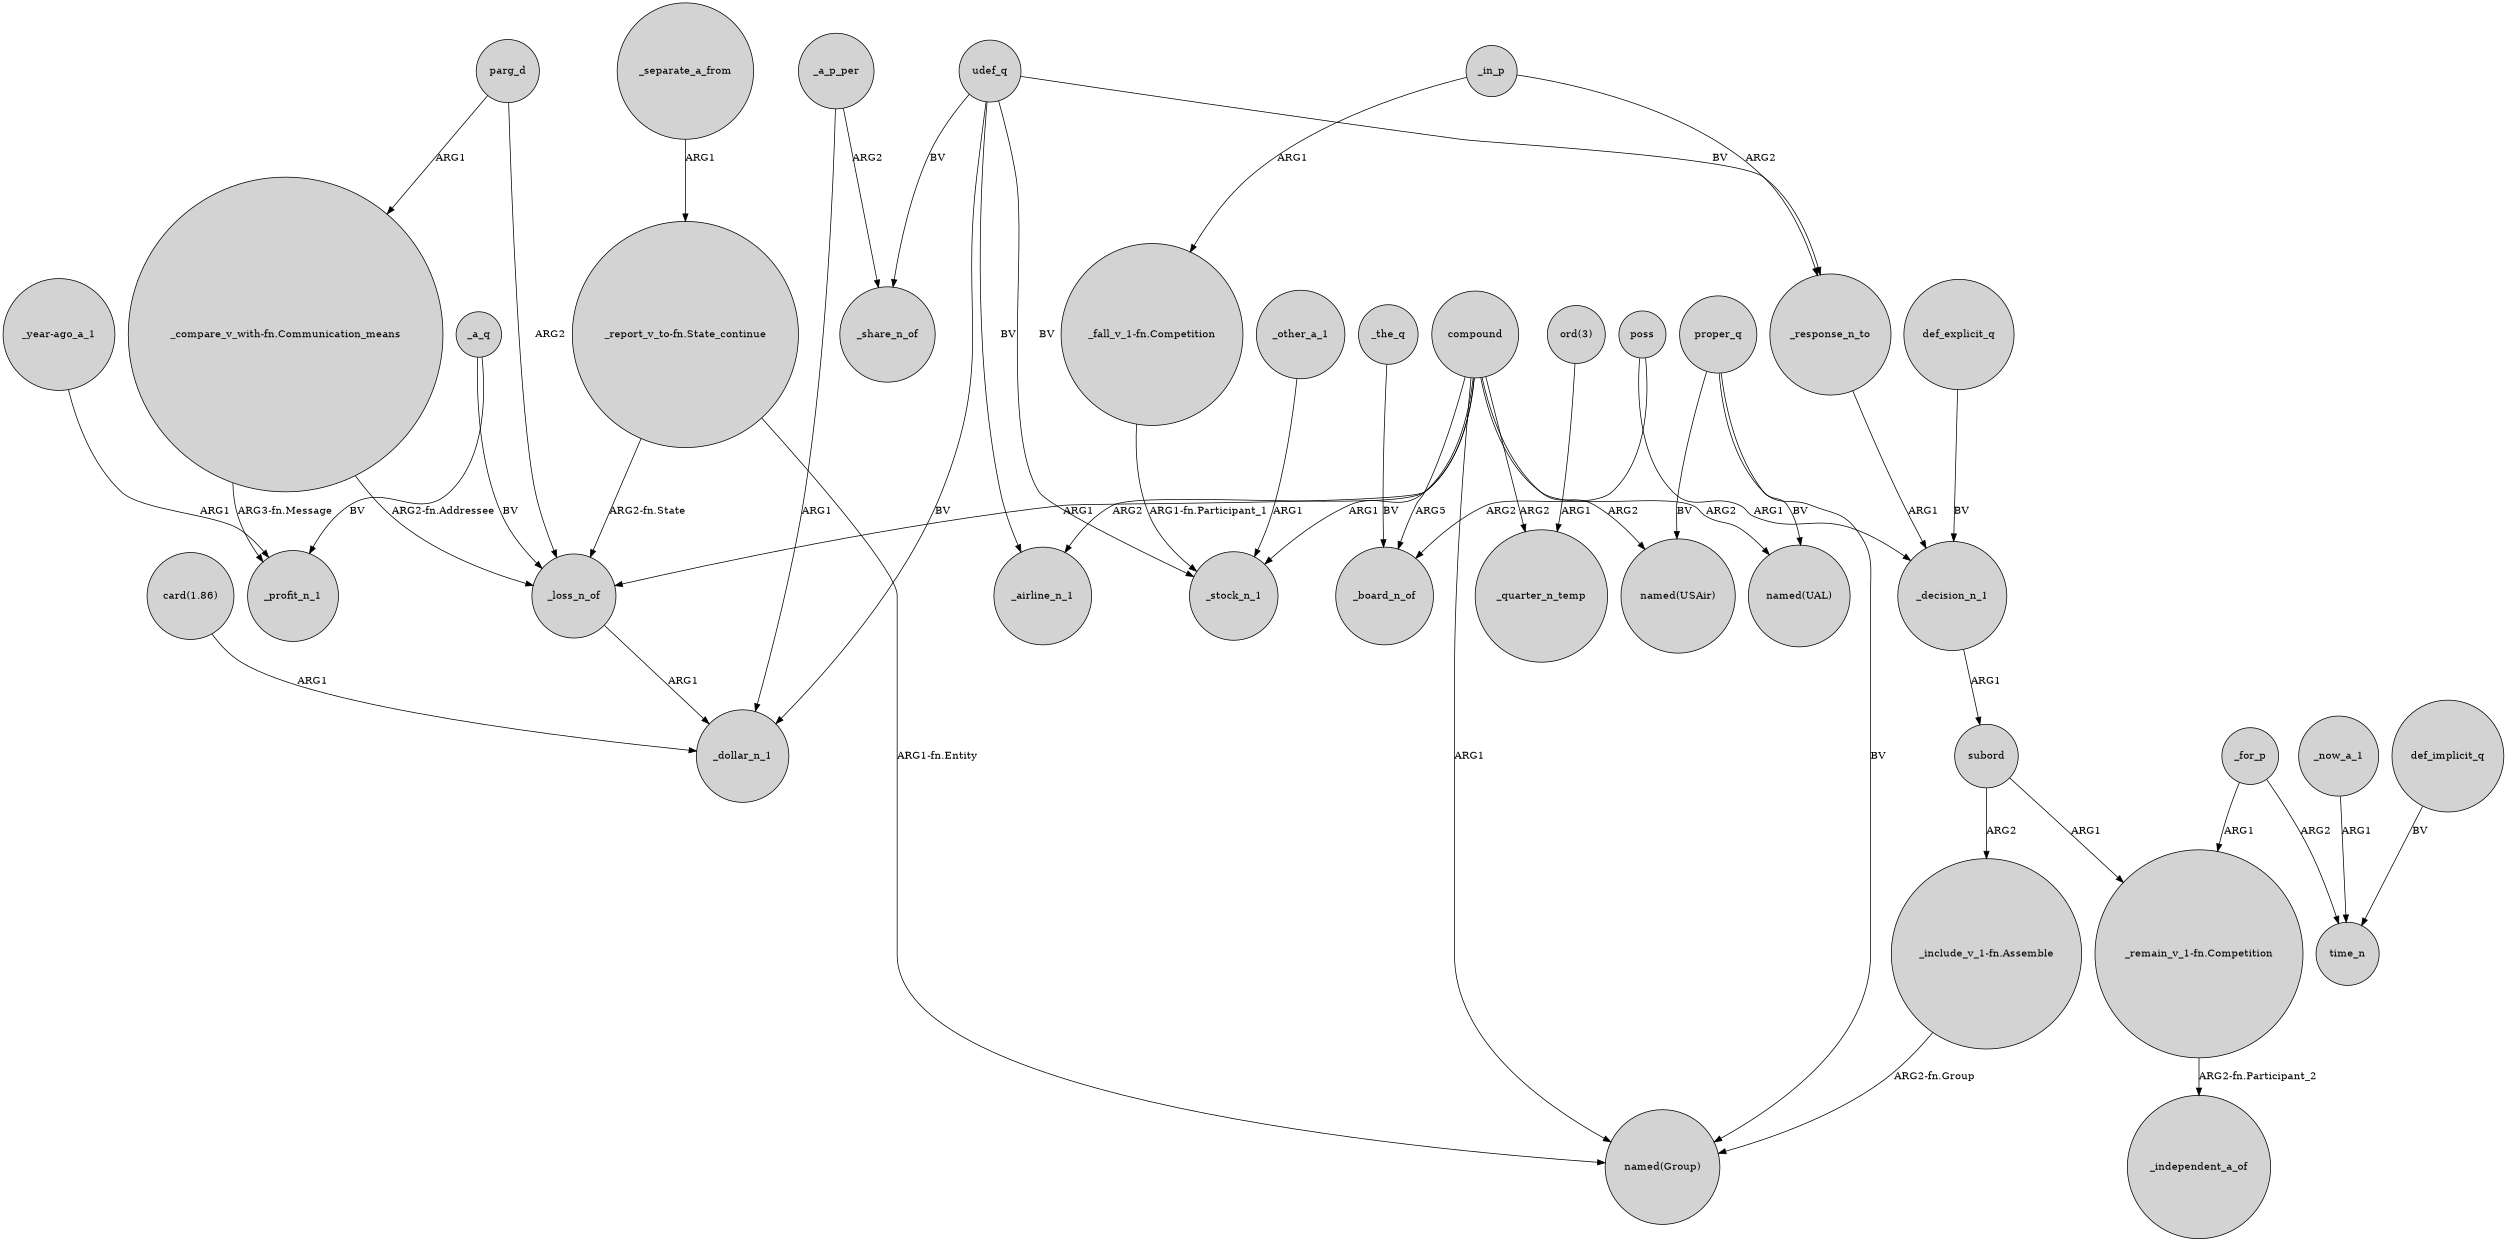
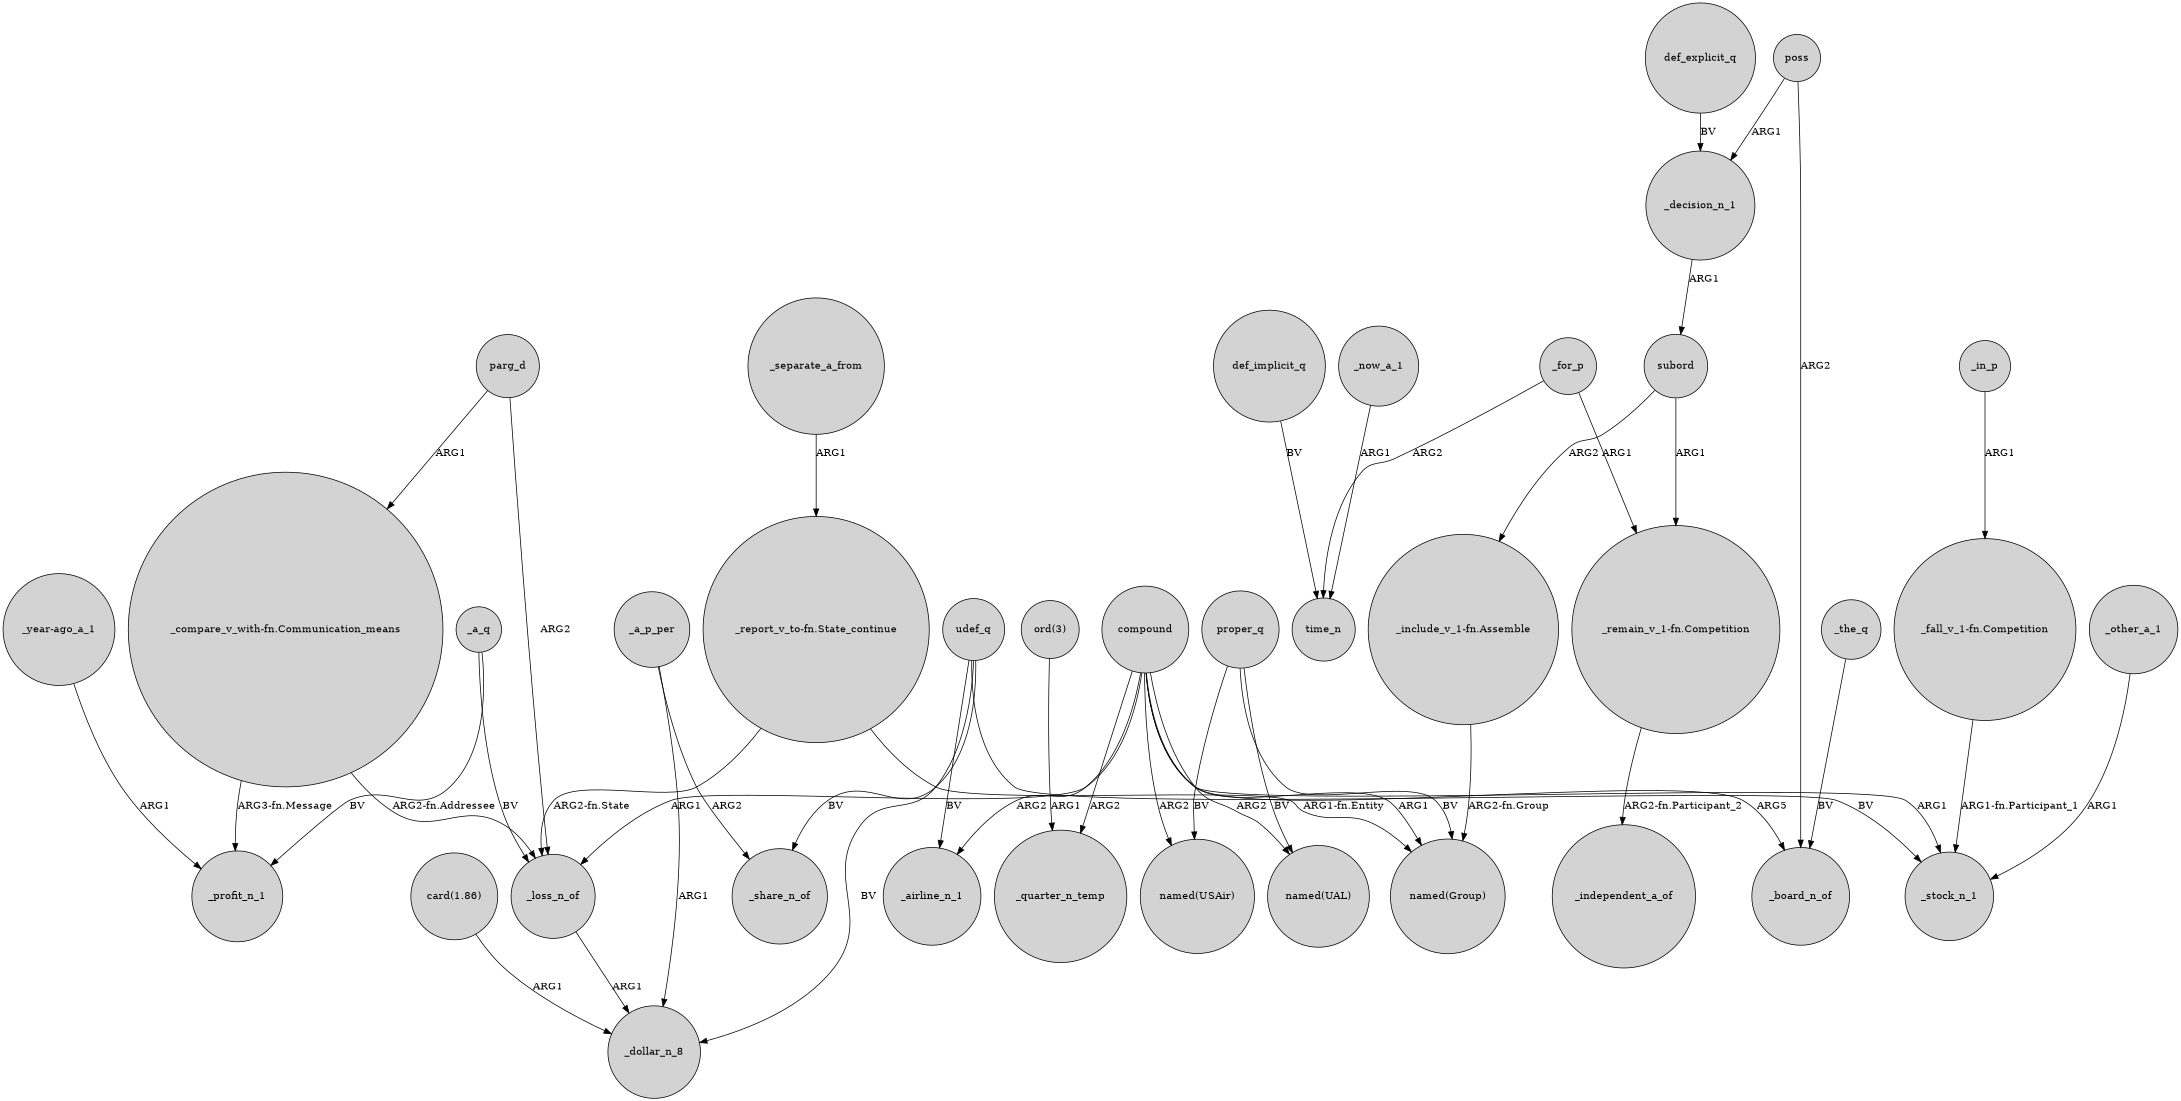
(1830, 335) -> none
(743, 756) -> (654, 1052)
